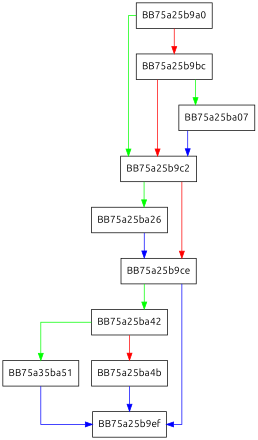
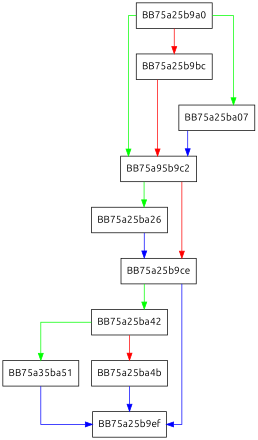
(196, 89) -> (233, 46)
(159, 169) -> (159, 169)
